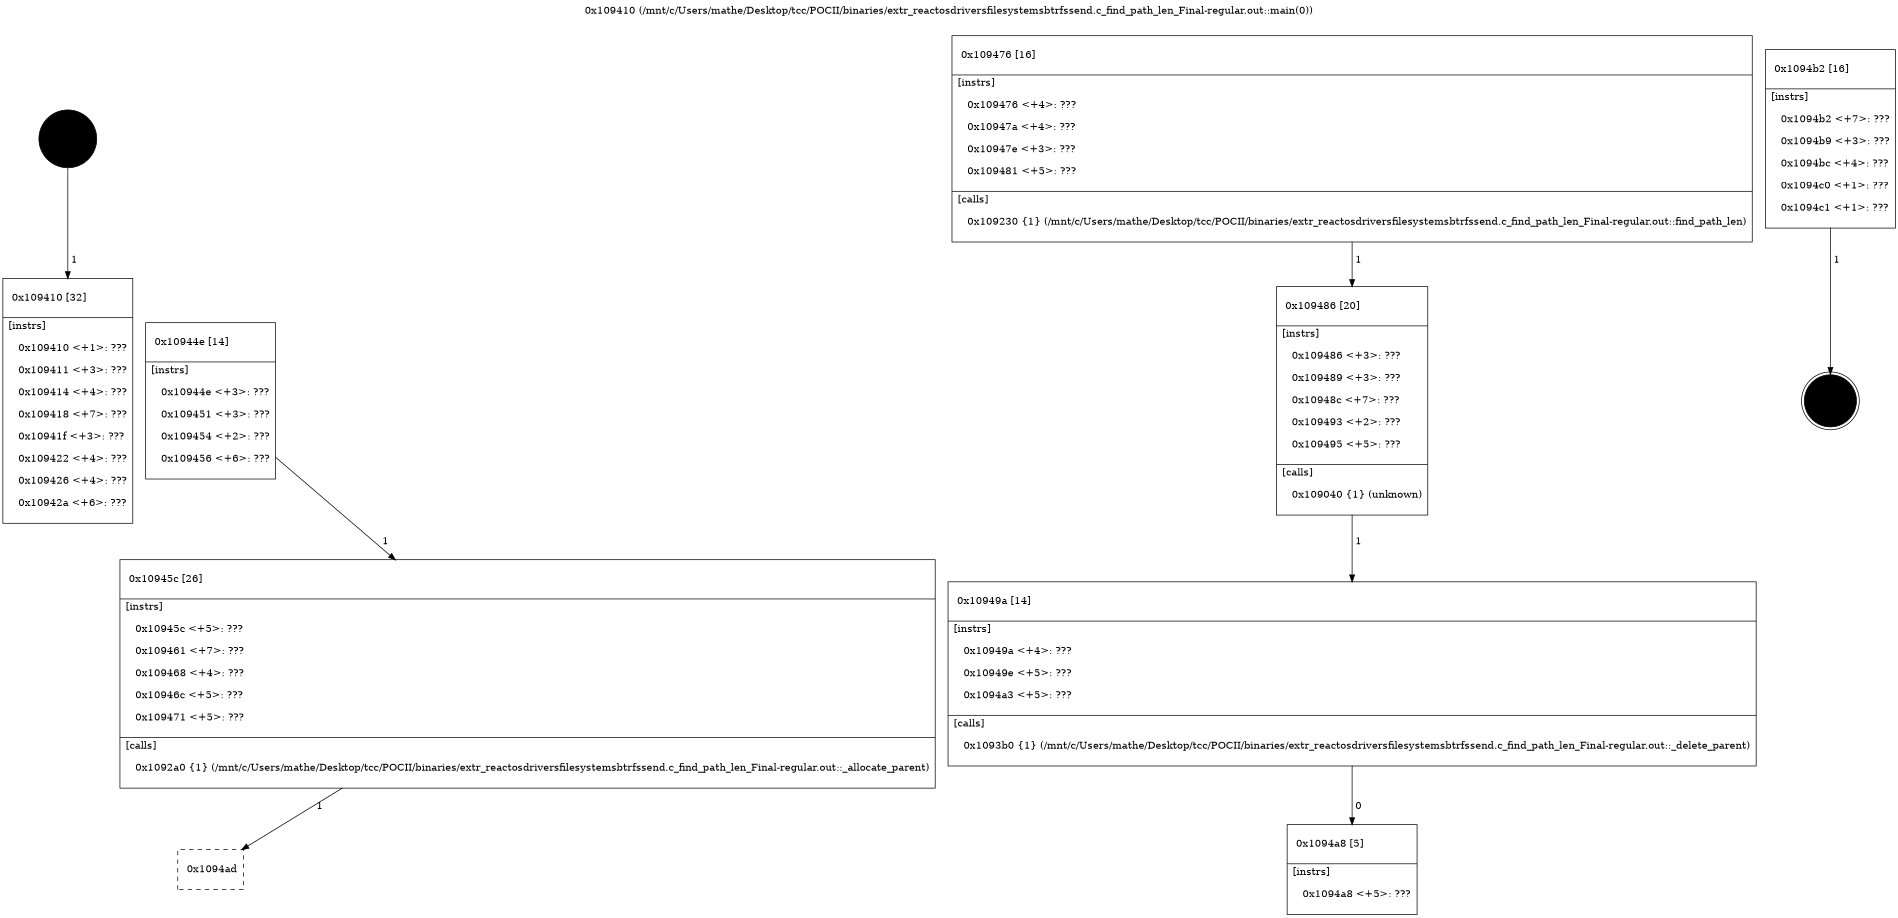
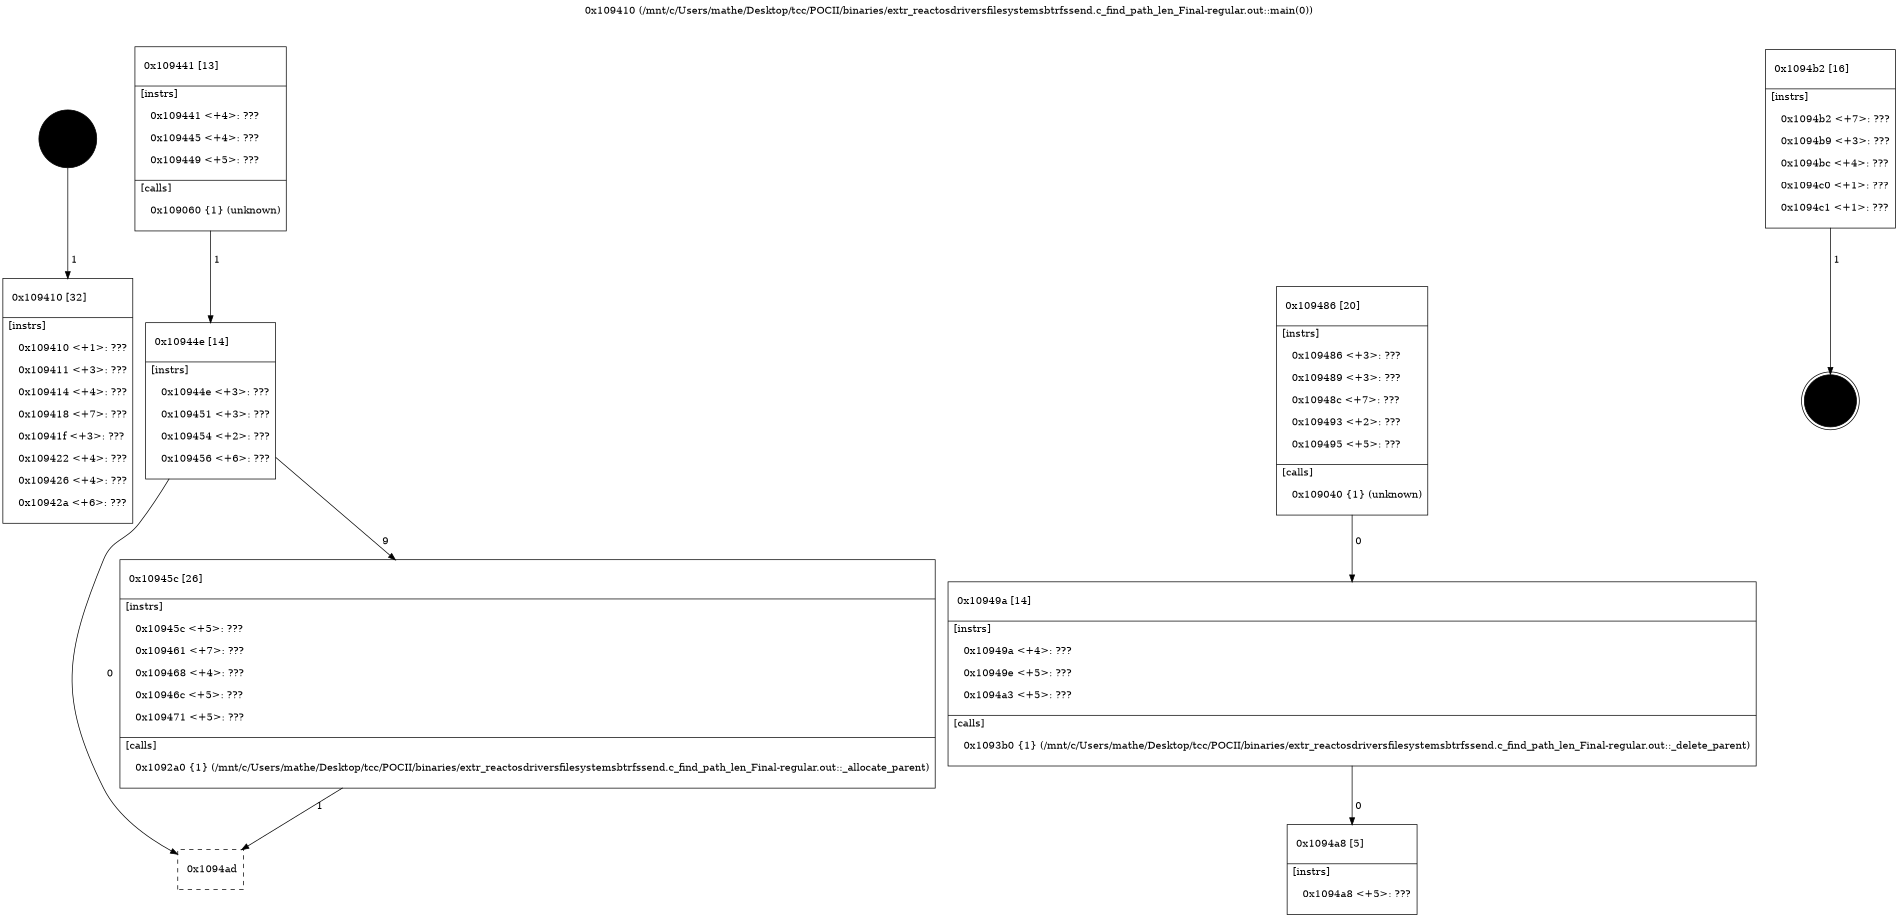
none -> (211, 139)
(1352, 139) -> none
(384, 541) -> (384, 541)
(1357, 541) -> (1357, 541)
none -> (73, 668)
